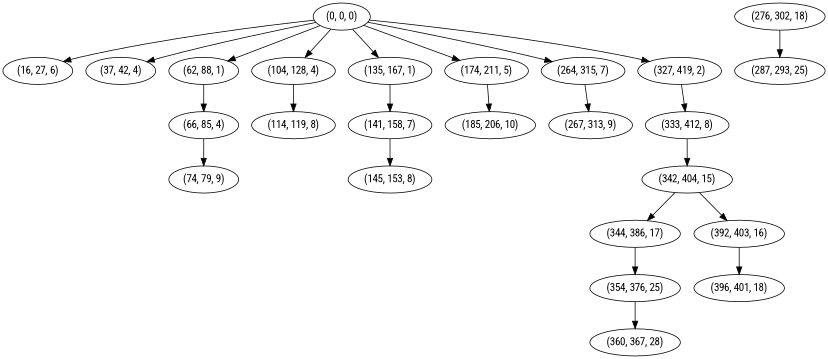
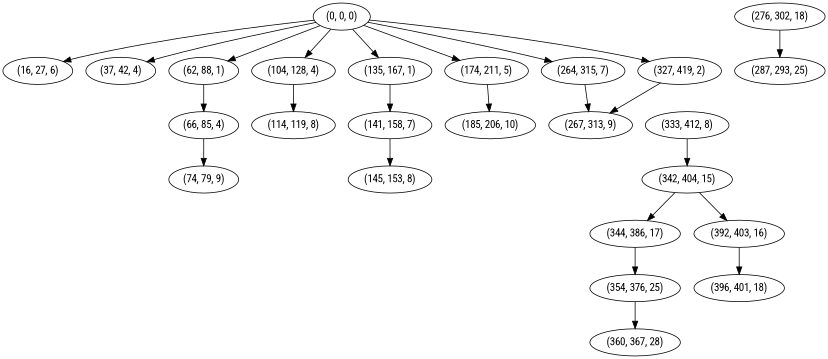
(683, 94) -> (639, 96)
